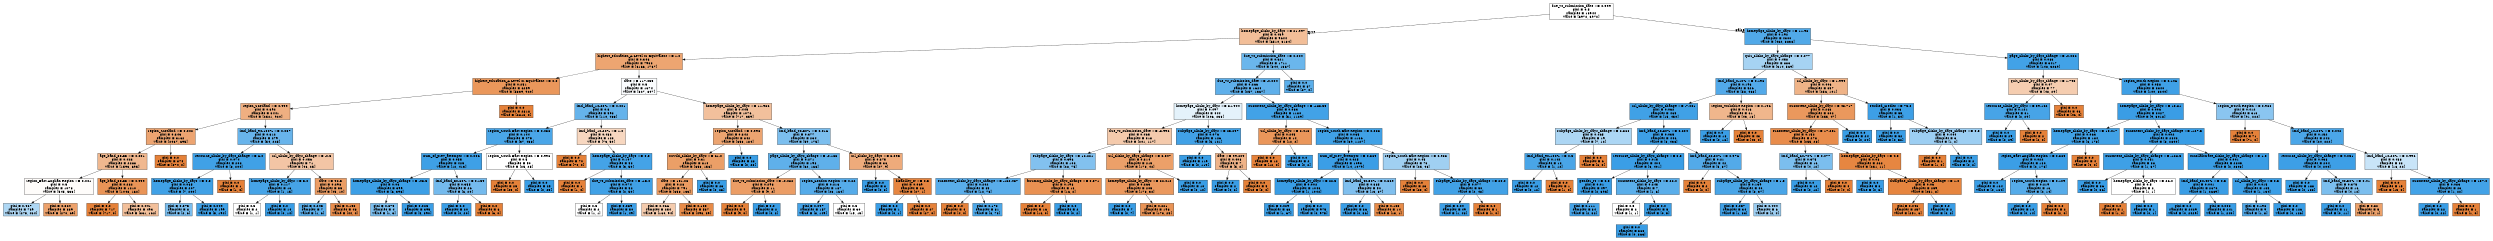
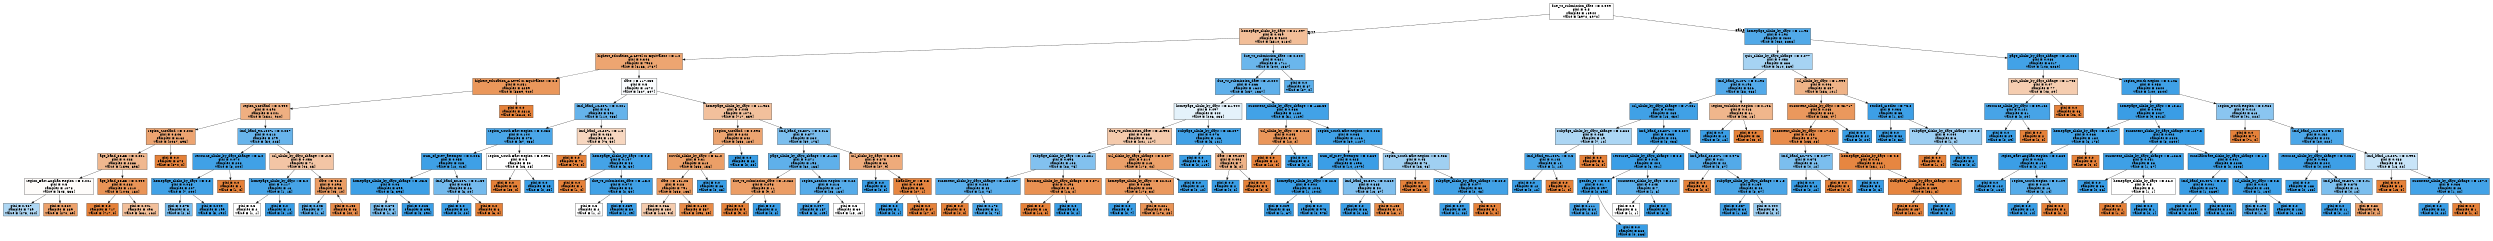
(336, 198) -> (341, 200)
(1646, 220) -> (1606, 211)
